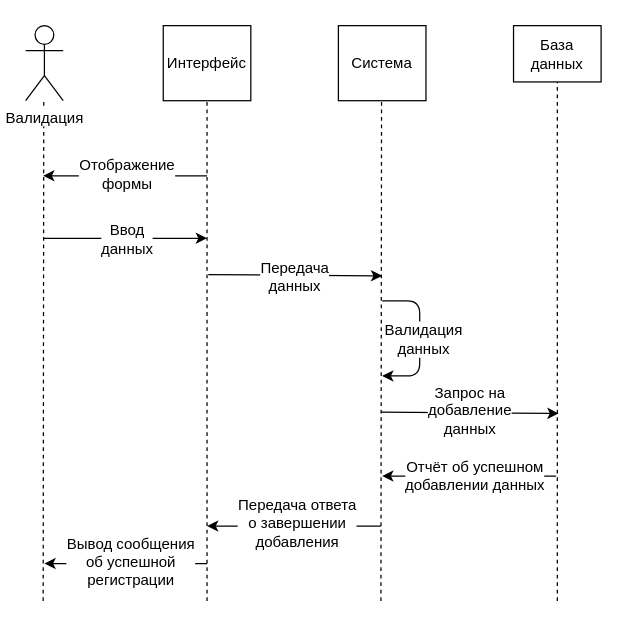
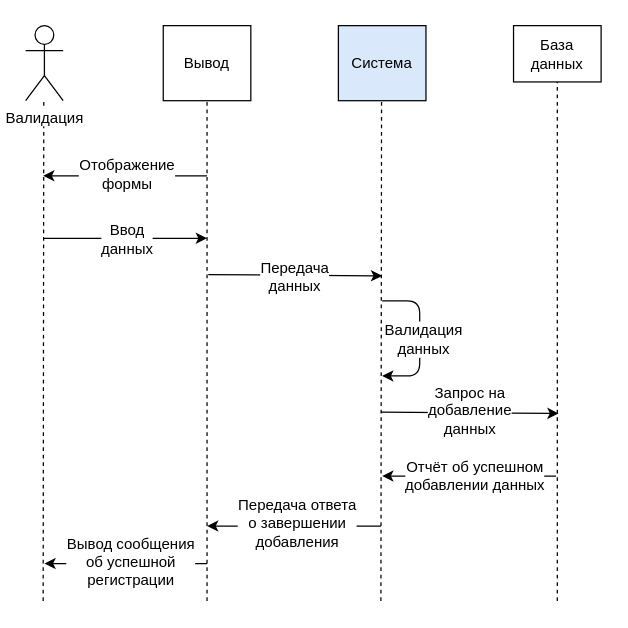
(207, 63) -> (207, 63)
(382, 63) -> (382, 63)
